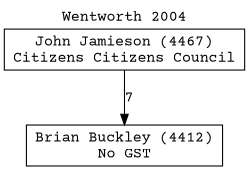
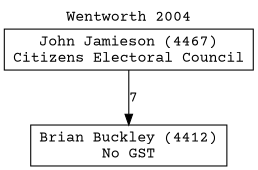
(124, 50) -> (129, 50)
